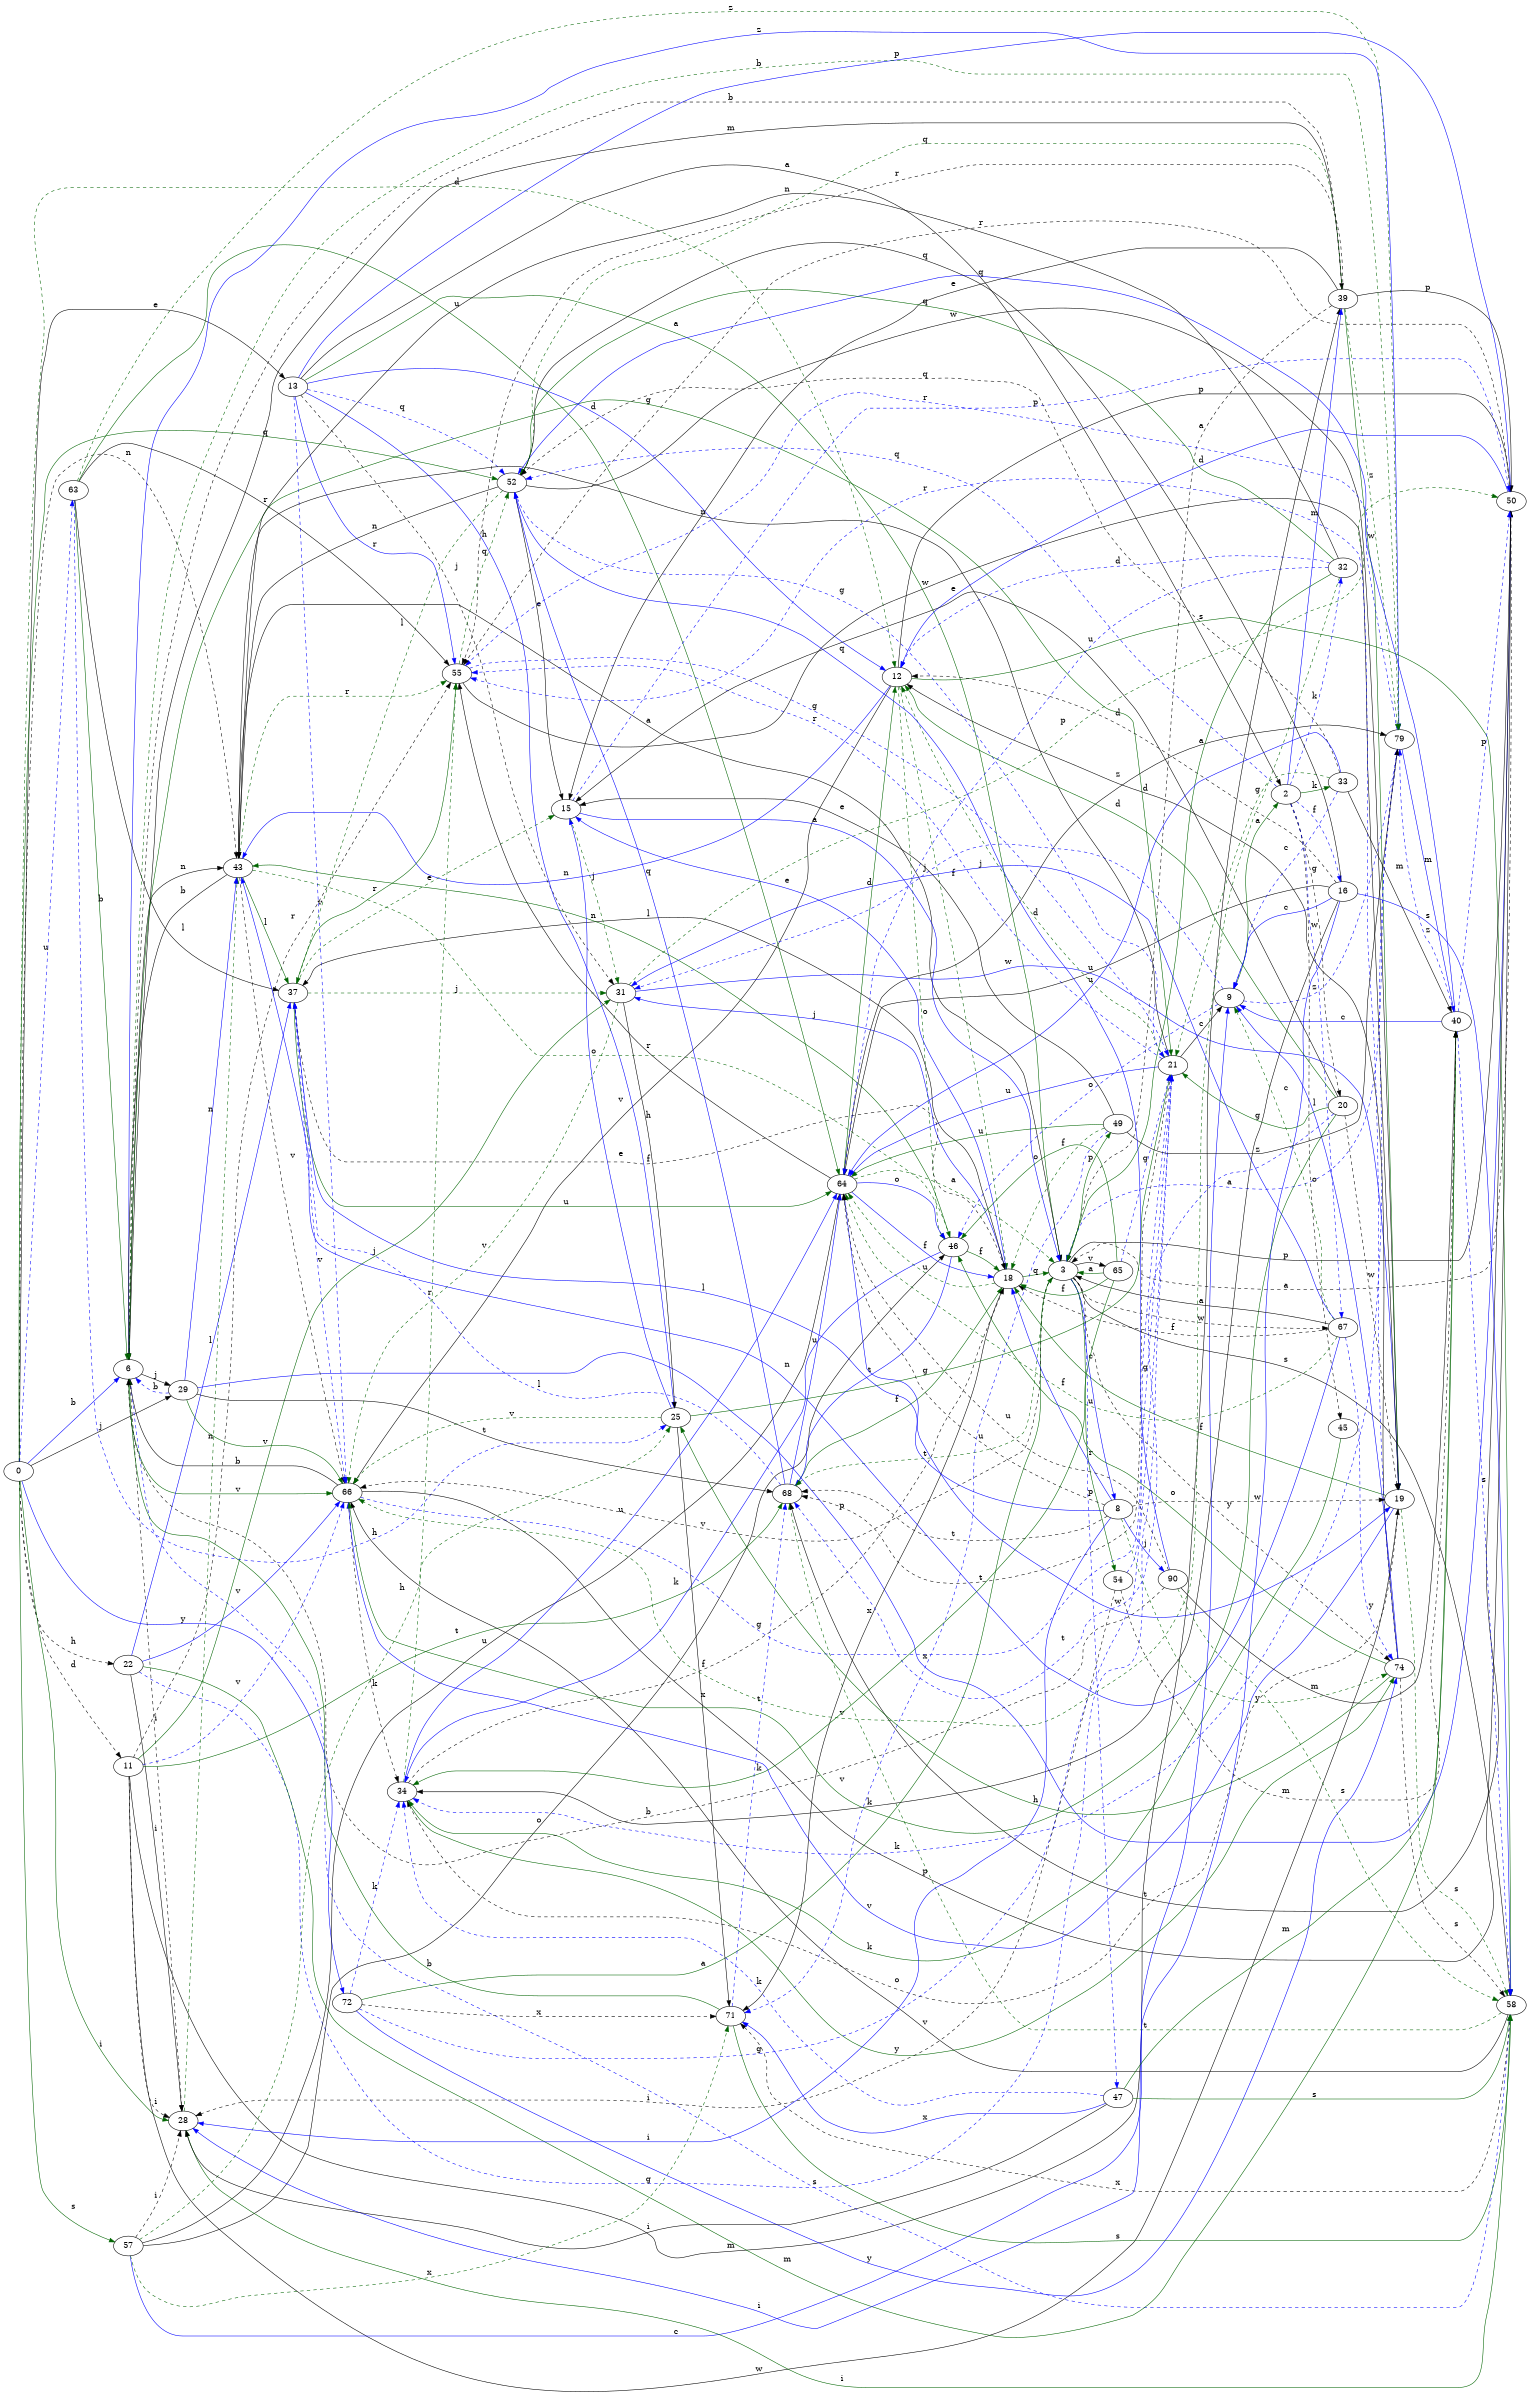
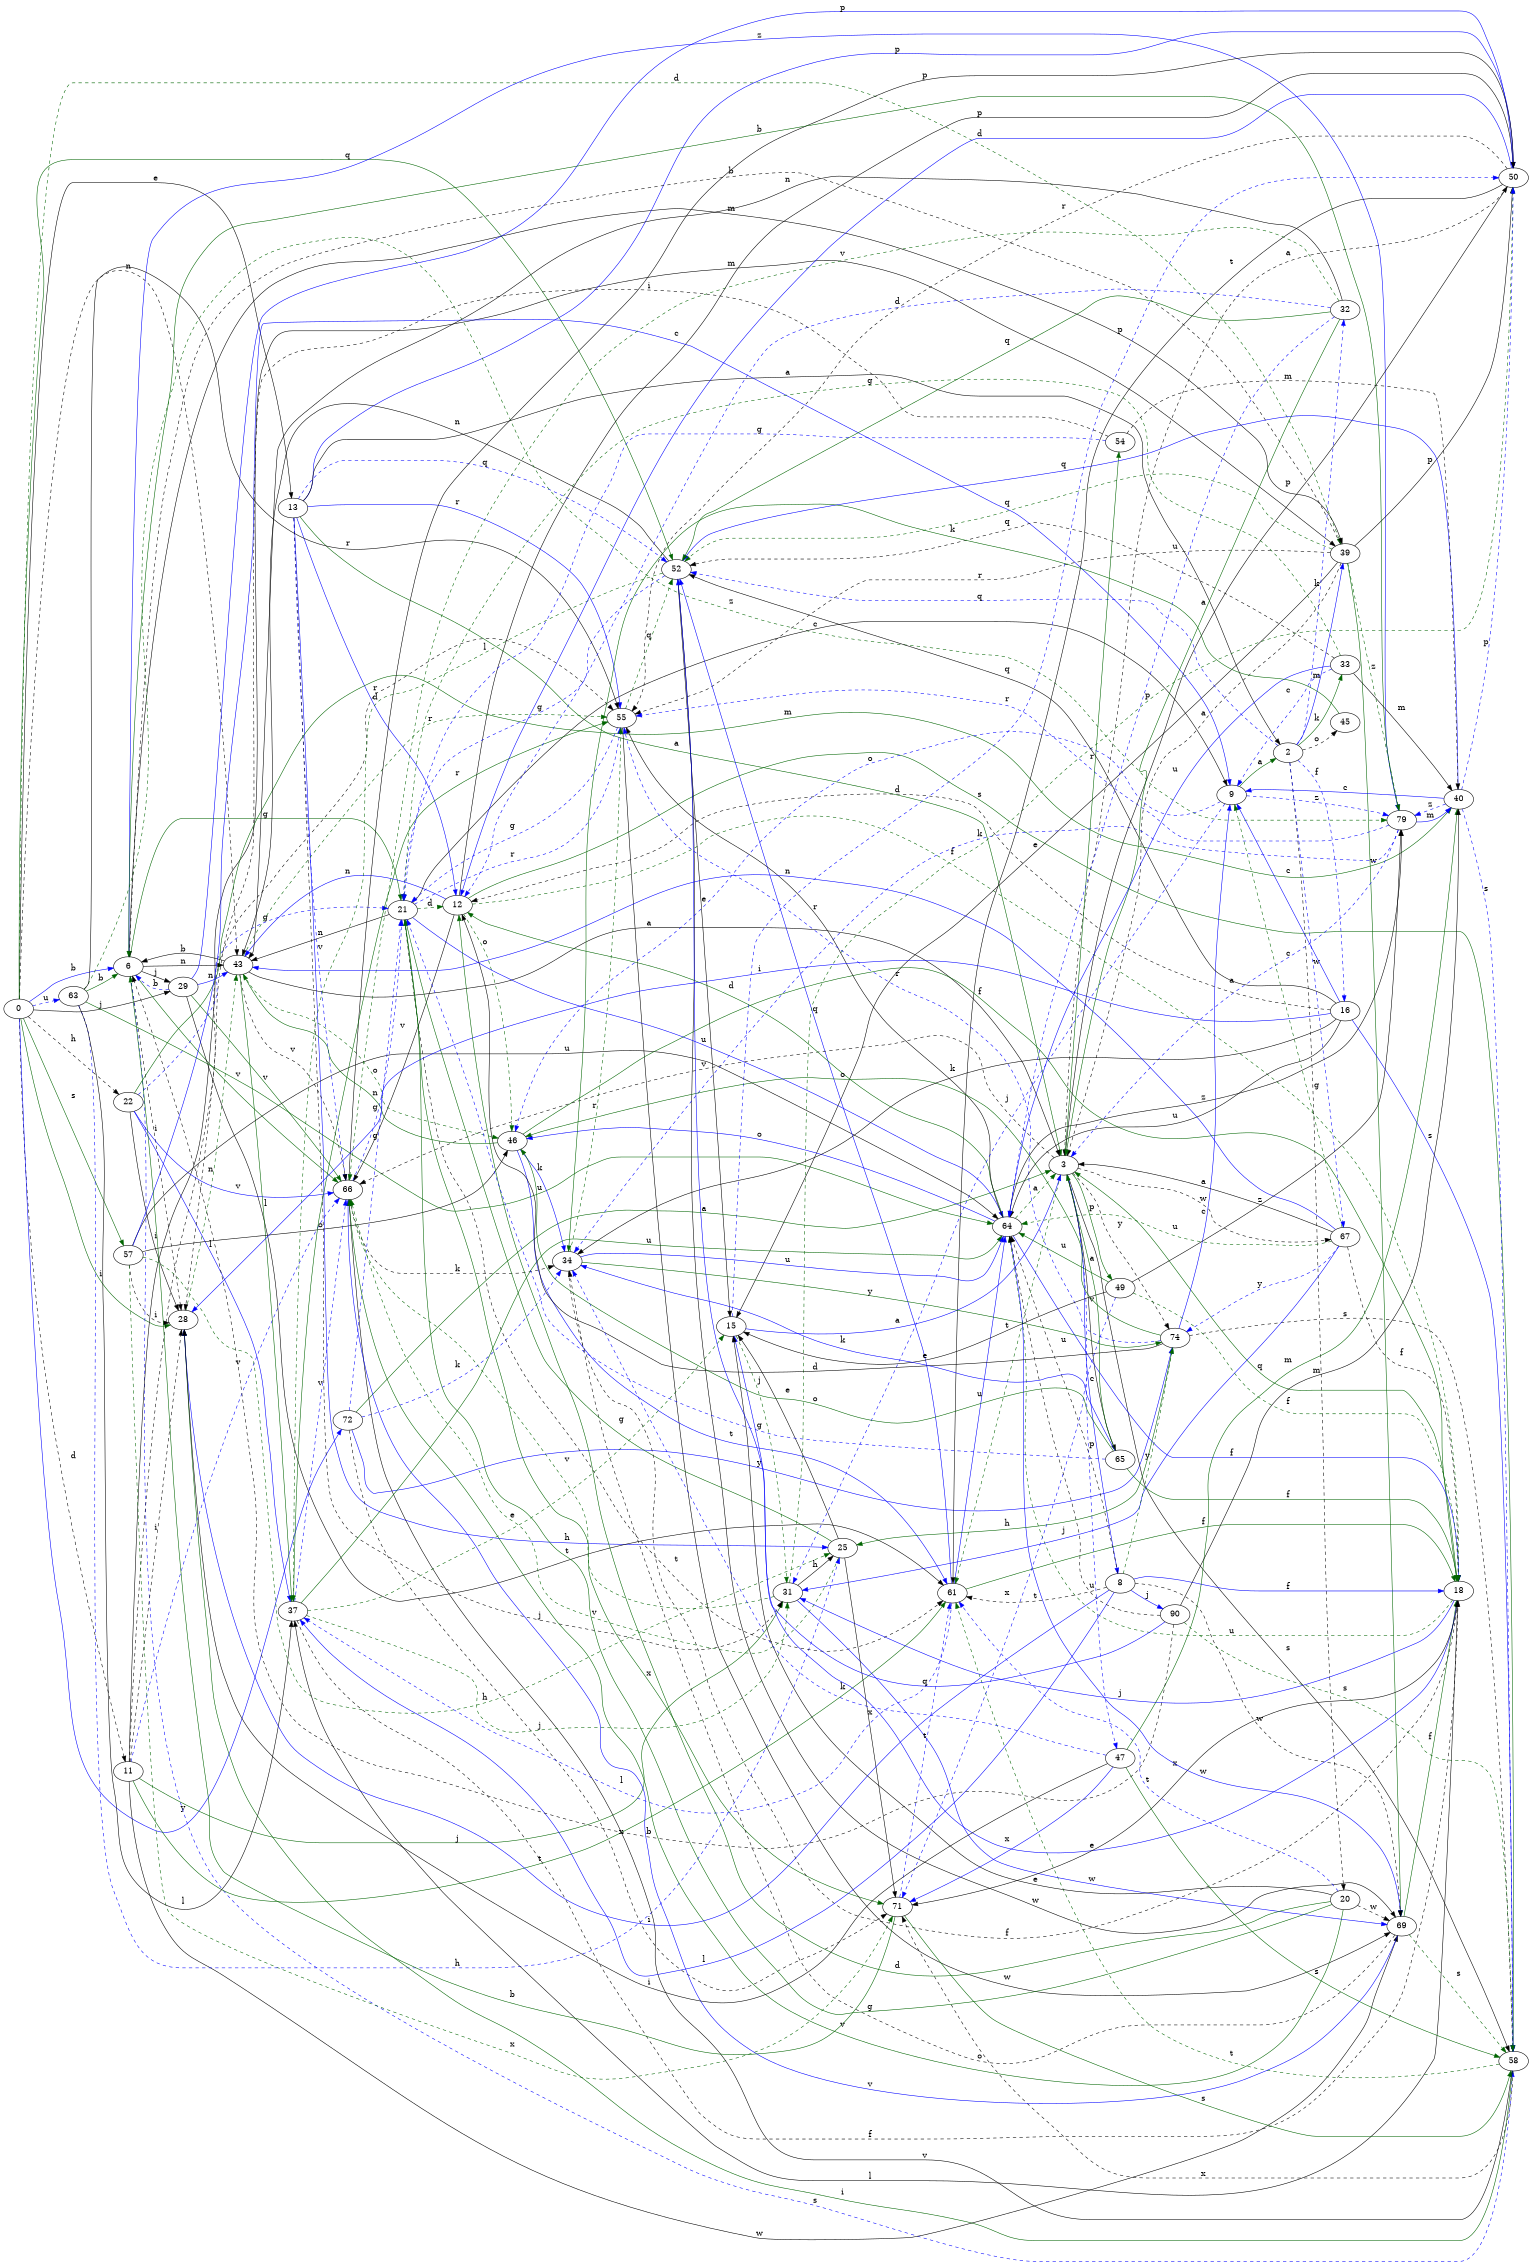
(573, 103) -> (740, 138)
(37, 261) -> (348, 83)
(1314, 1104) -> (1203, 1212)
(599, 1120) -> (797, 1442)
(217, 1466) -> none
none -> (532, 1478)
(787, 1494) -> (952, 1593)
(1400, 1499) -> (1402, 1926)
(873, 1686) -> (869, 1355)
